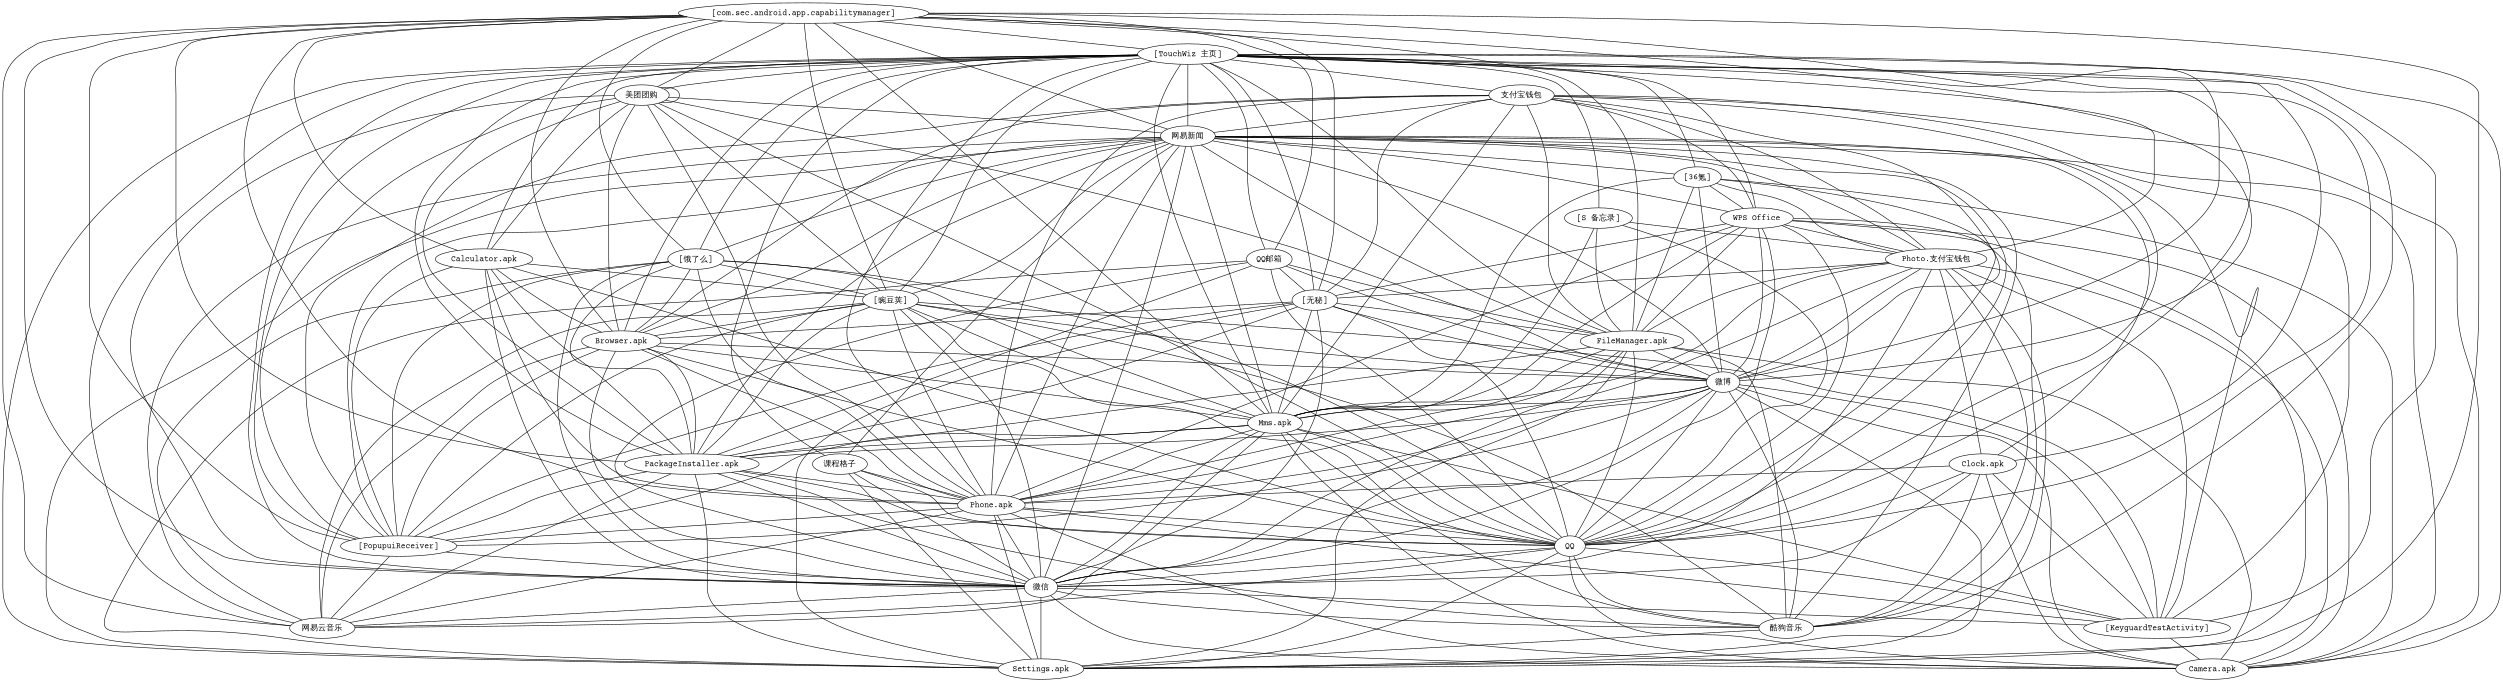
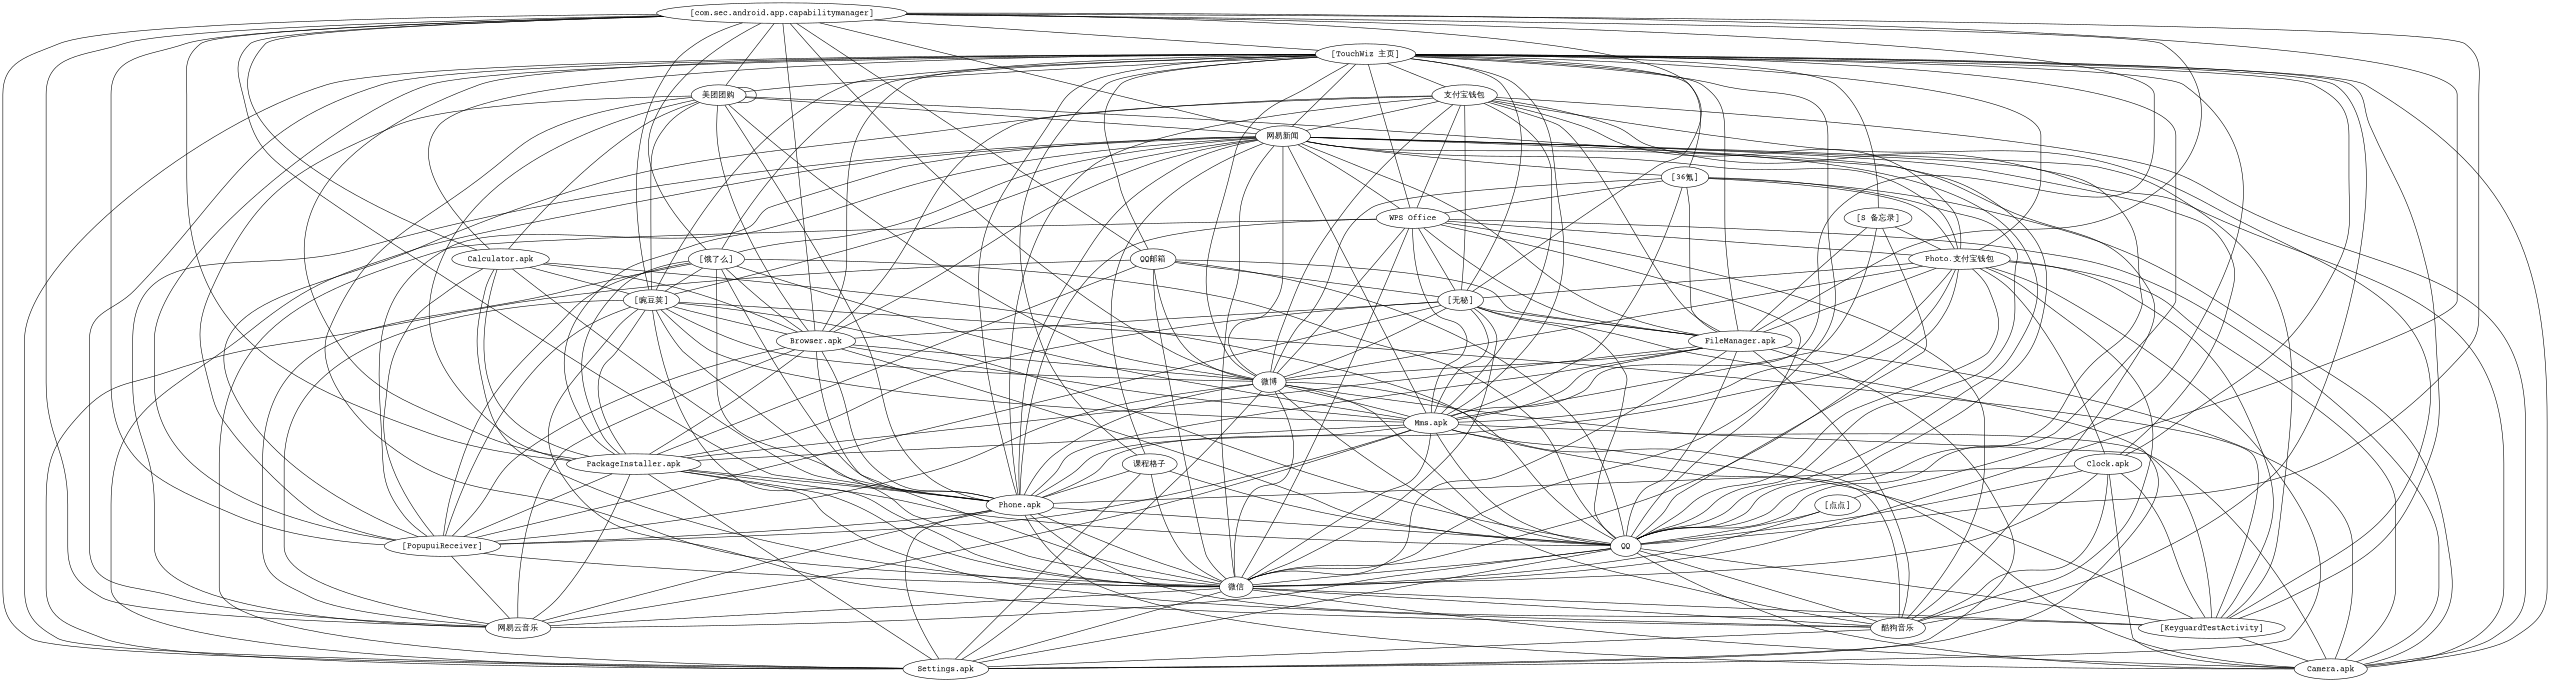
none -> (1846, 414)
(1277, 435) -> none
none -> (1838, 505)
